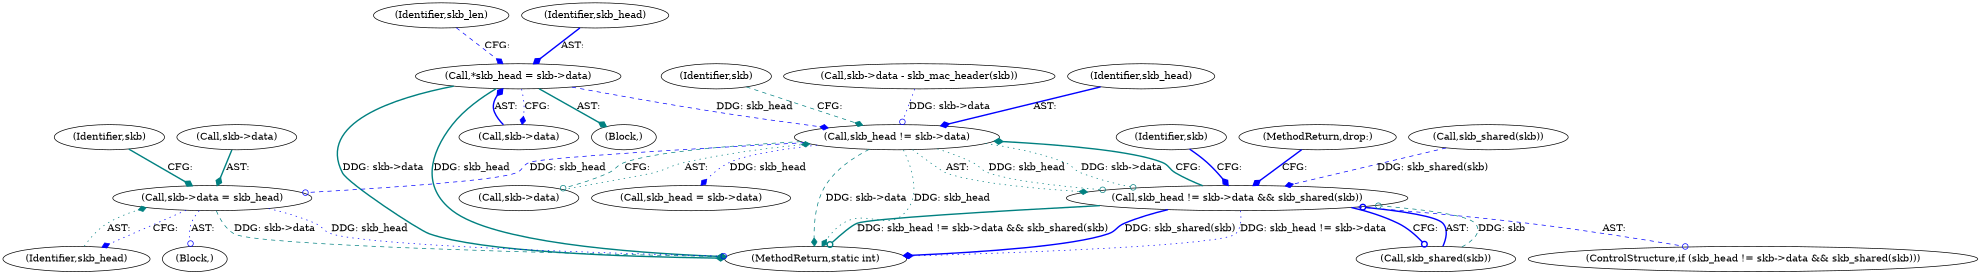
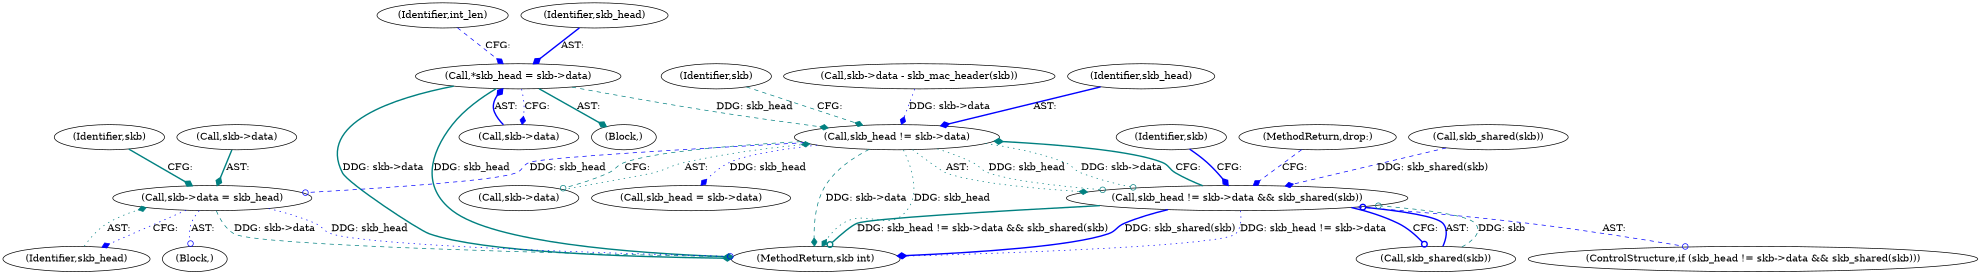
(441, 15) -> (443, 15)
(909, 104) -> (910, 103)
(696, 109) -> (696, 109)
(1281, 165) -> (1281, 165)
(816, 259) -> (816, 259)
